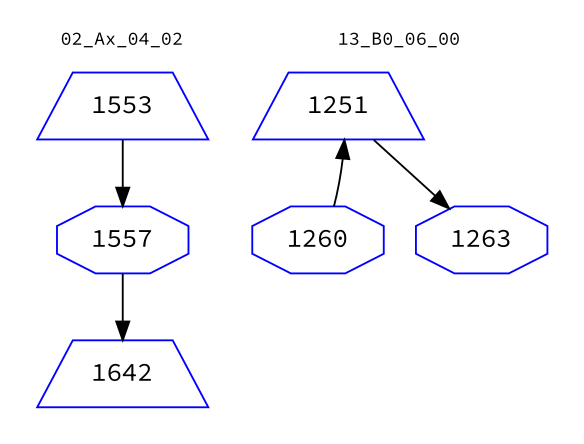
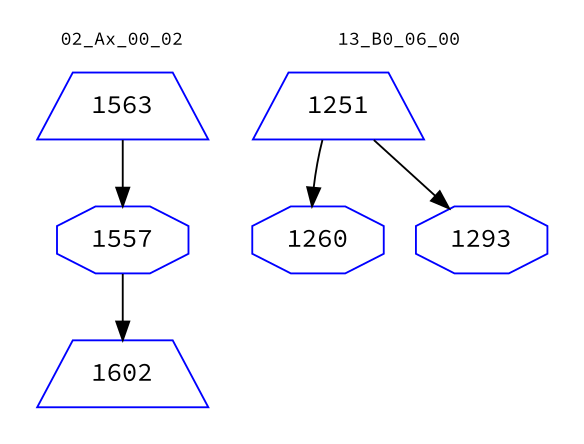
(123, 40) -> (123, 40)
(123, 106) -> (123, 106)
(339, 183) -> (317, 164)
(482, 240) -> (482, 240)
(123, 374) -> (123, 374)
